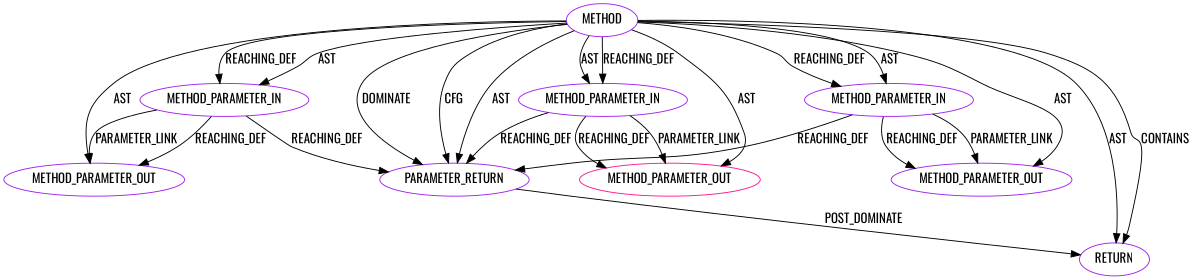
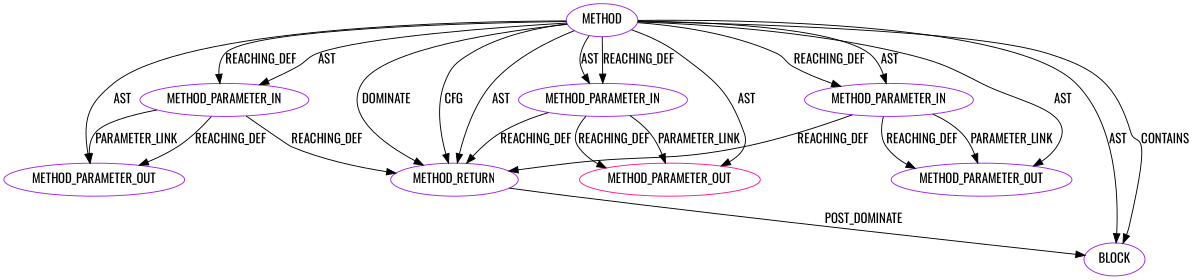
(454, 180) -> (454, 180)
(1114, 259) -> (1114, 259)
